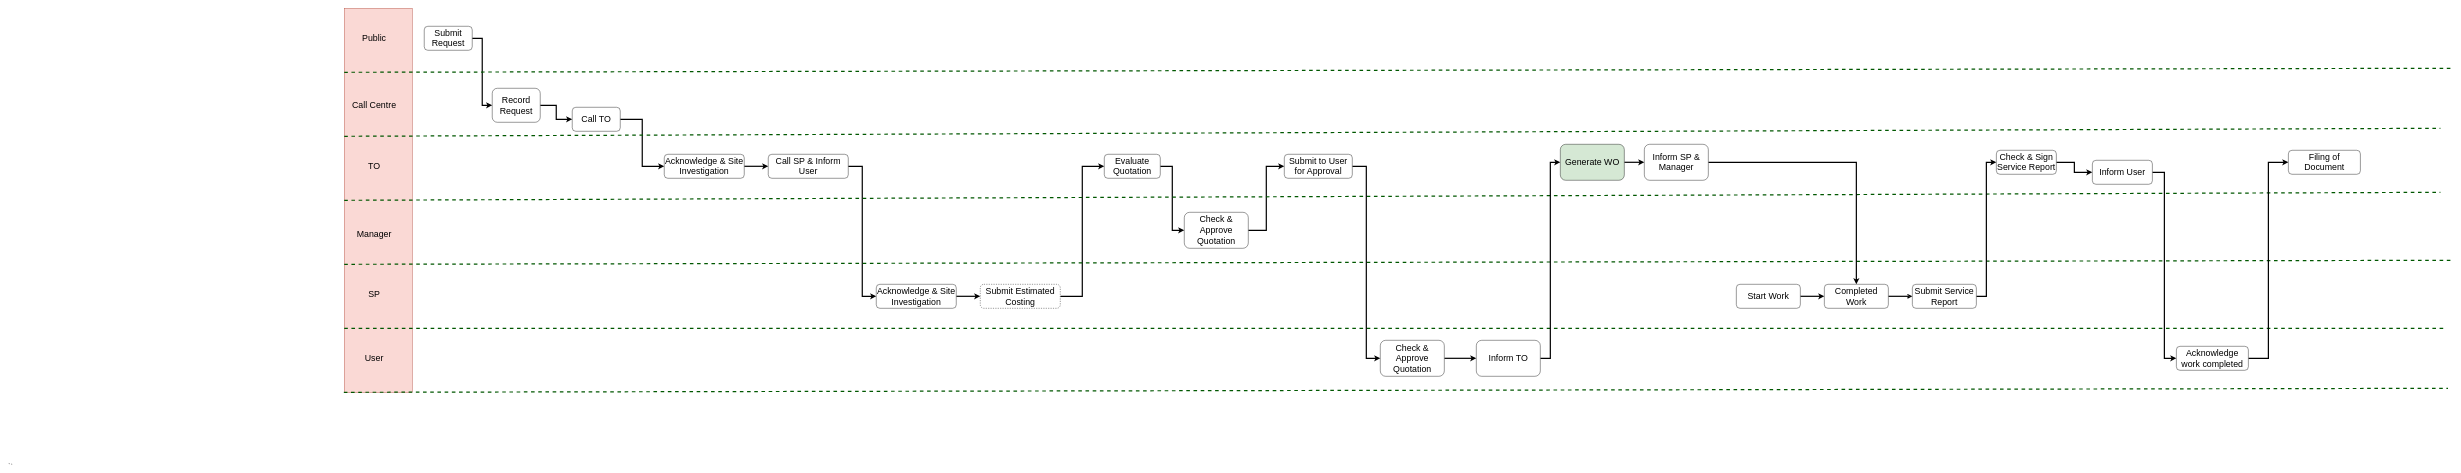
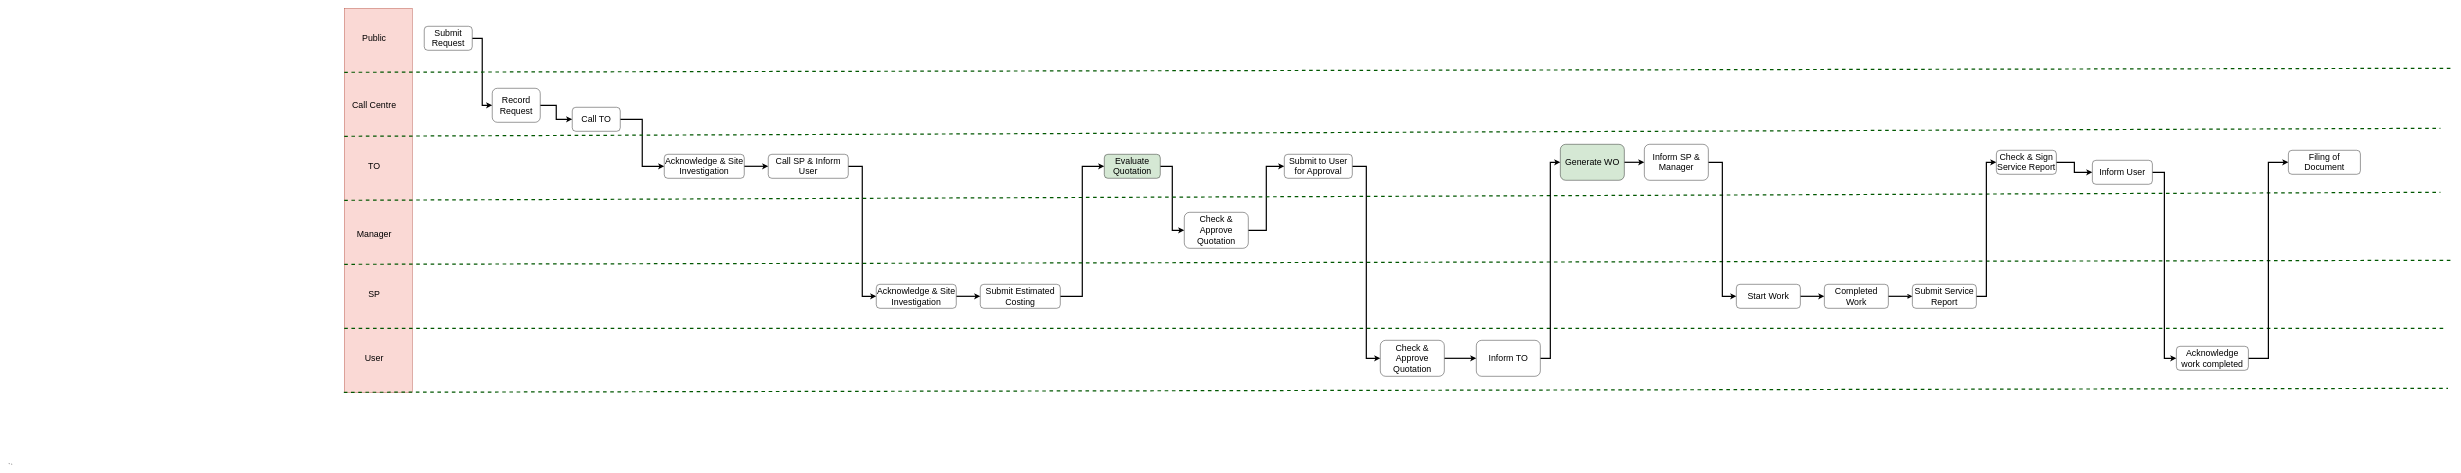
(1846, 162) -> (1722, 232)
(1132, 166) -> (1132, 166)
(1020, 296) -> (1020, 296)
